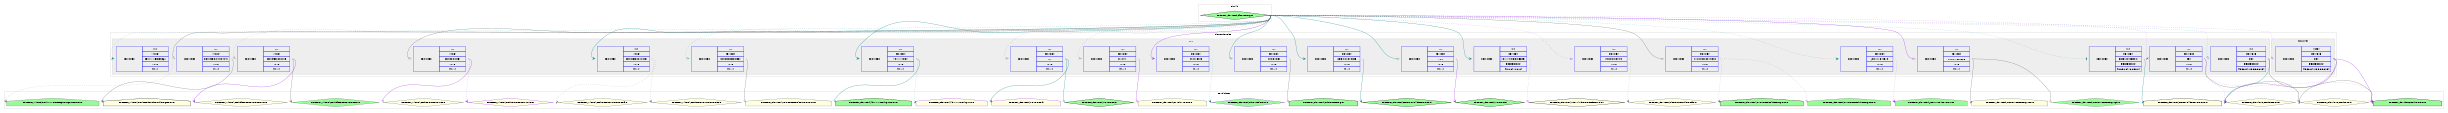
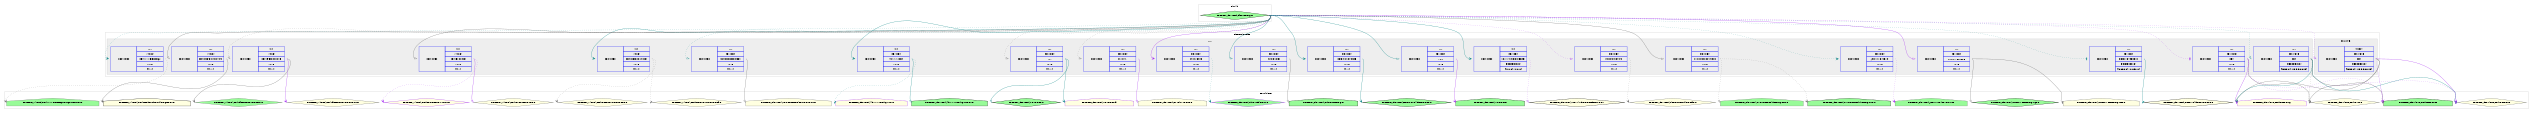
(1490, 102) -> (1490, 102)
(2096, 102) -> (2015, 102)
(2183, 102) -> (2188, 102)
none -> (2272, 102)
